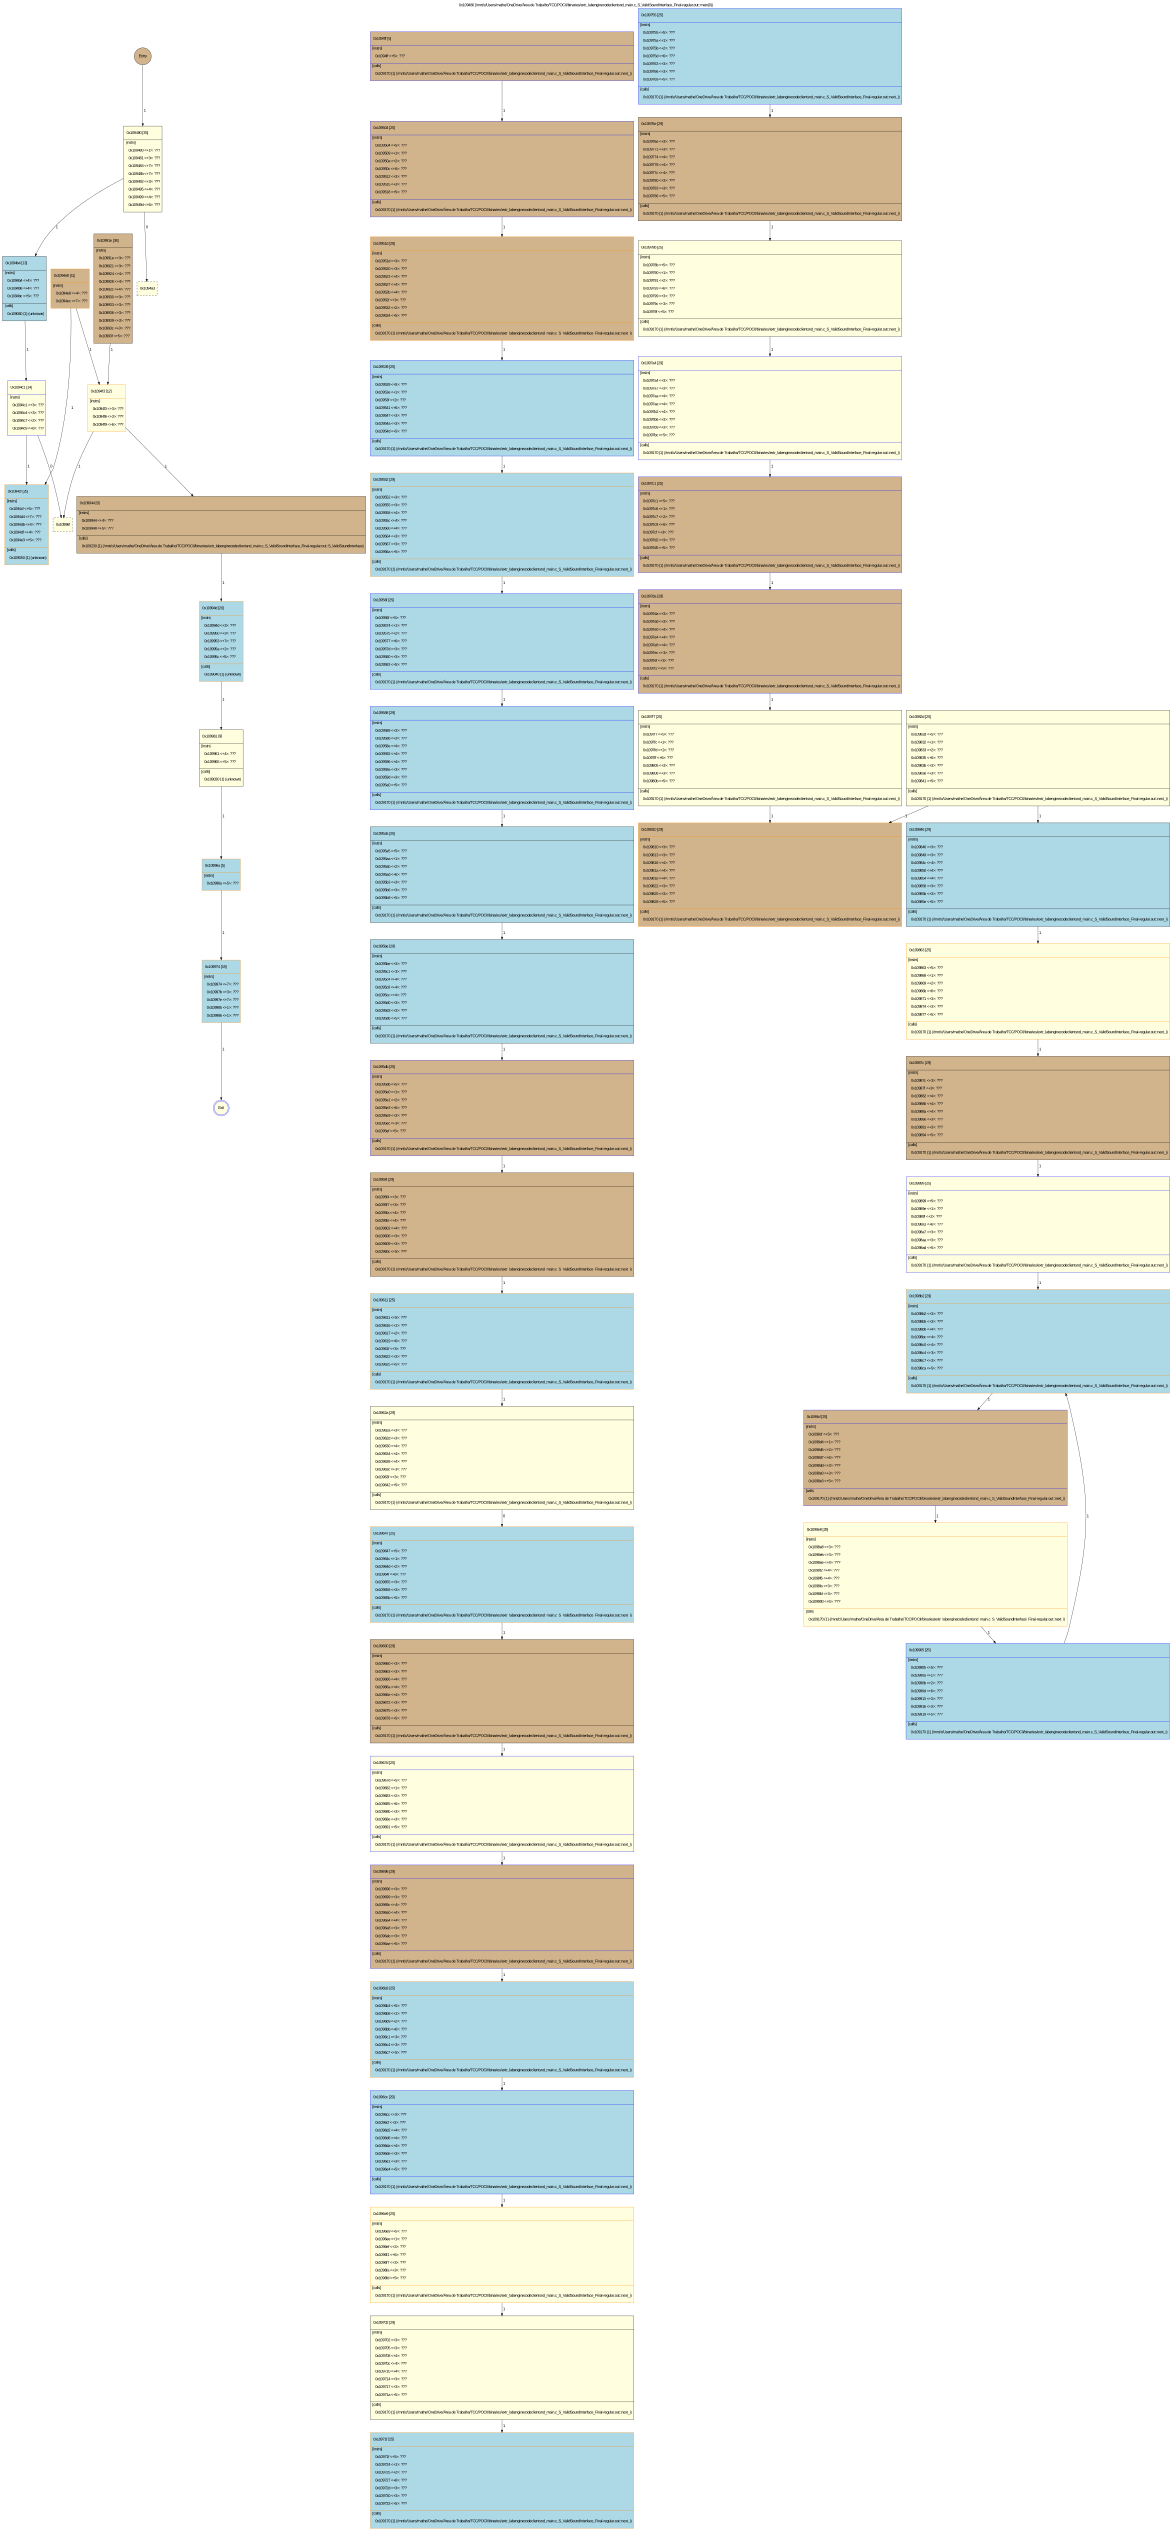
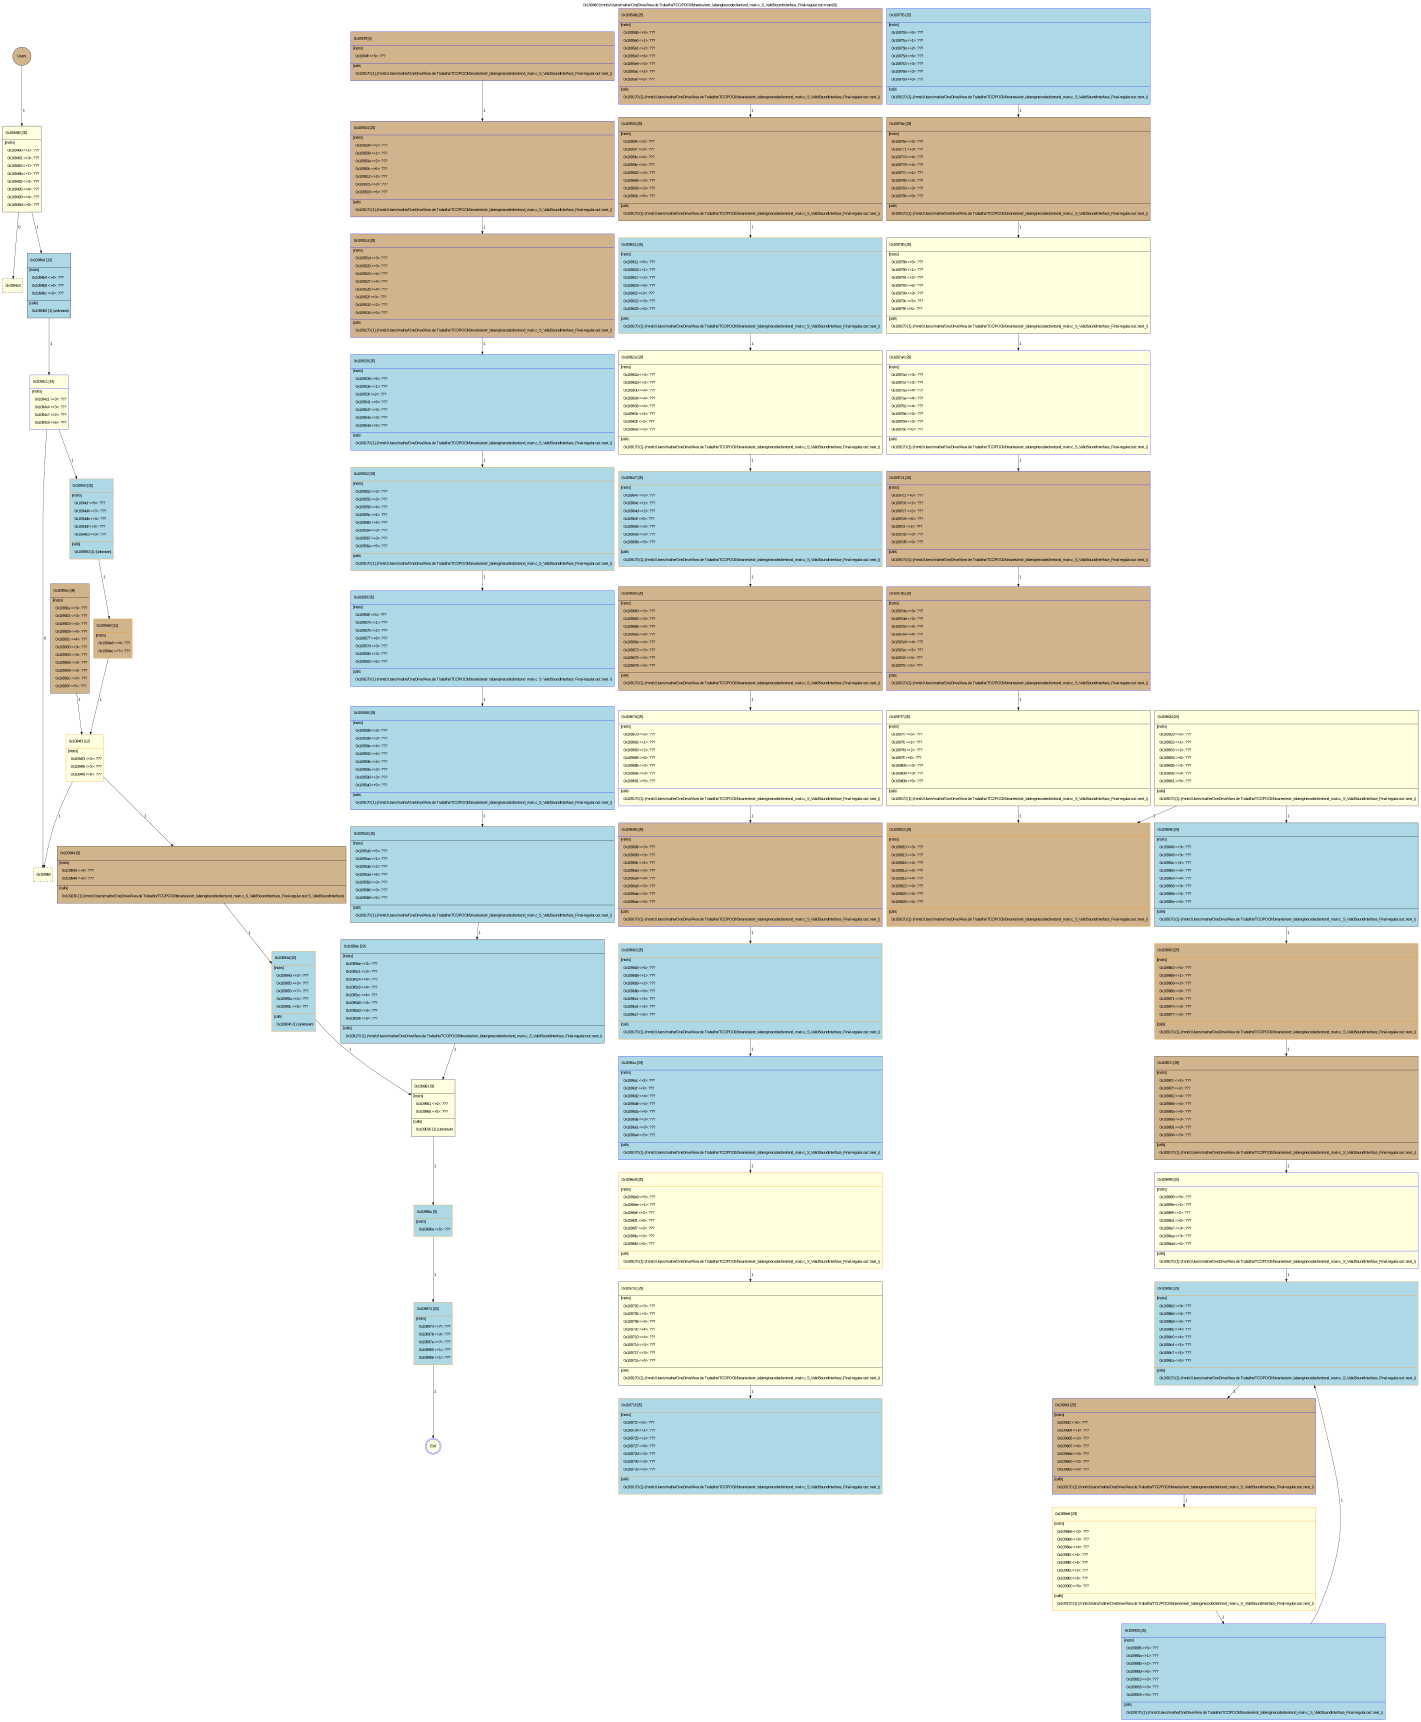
(143, 56) -> (22, 56)
(502, 289) -> (482, 286)
(67, 397) -> (104, 588)
(1038, 991) -> (1286, 991)
(502, 1050) -> (449, 1060)
(504, 1516) -> (752, 461)
